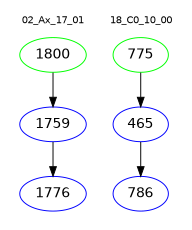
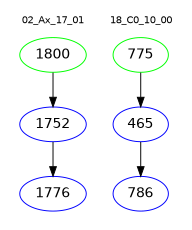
(53, 124) -> (53, 124)
